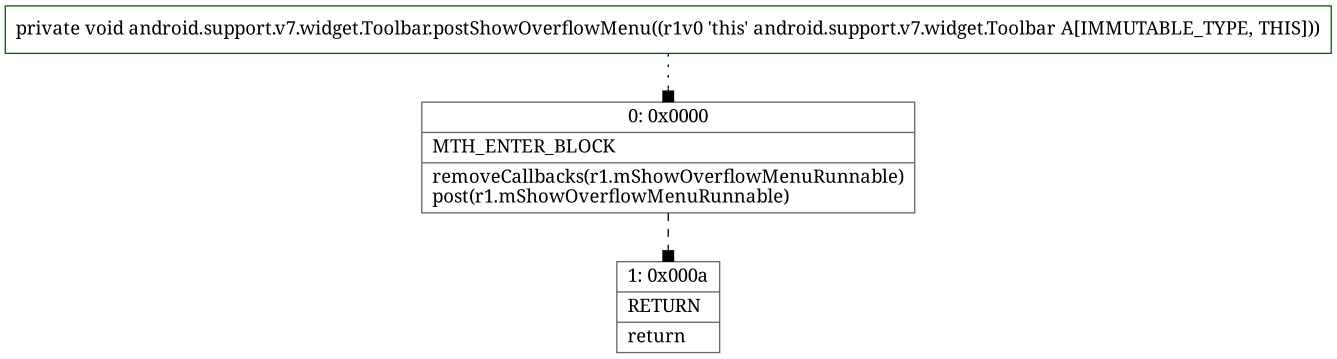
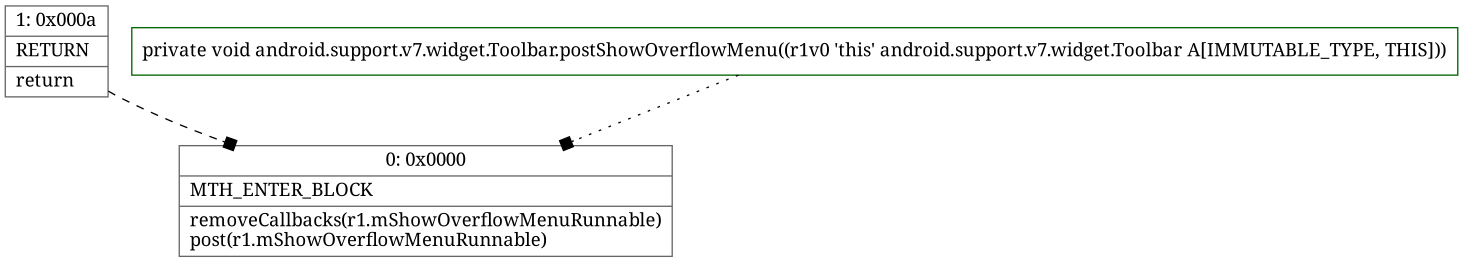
(668, 231) -> (164, 118)
